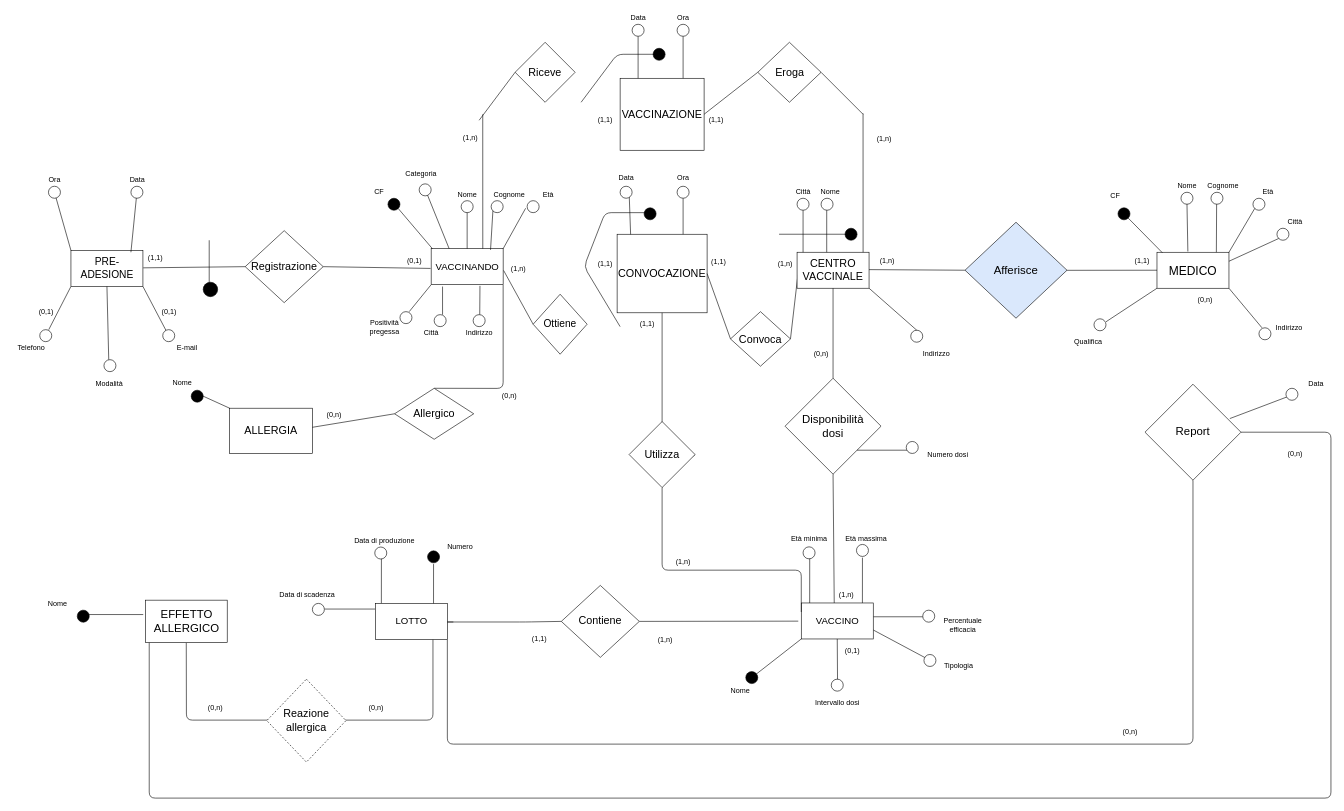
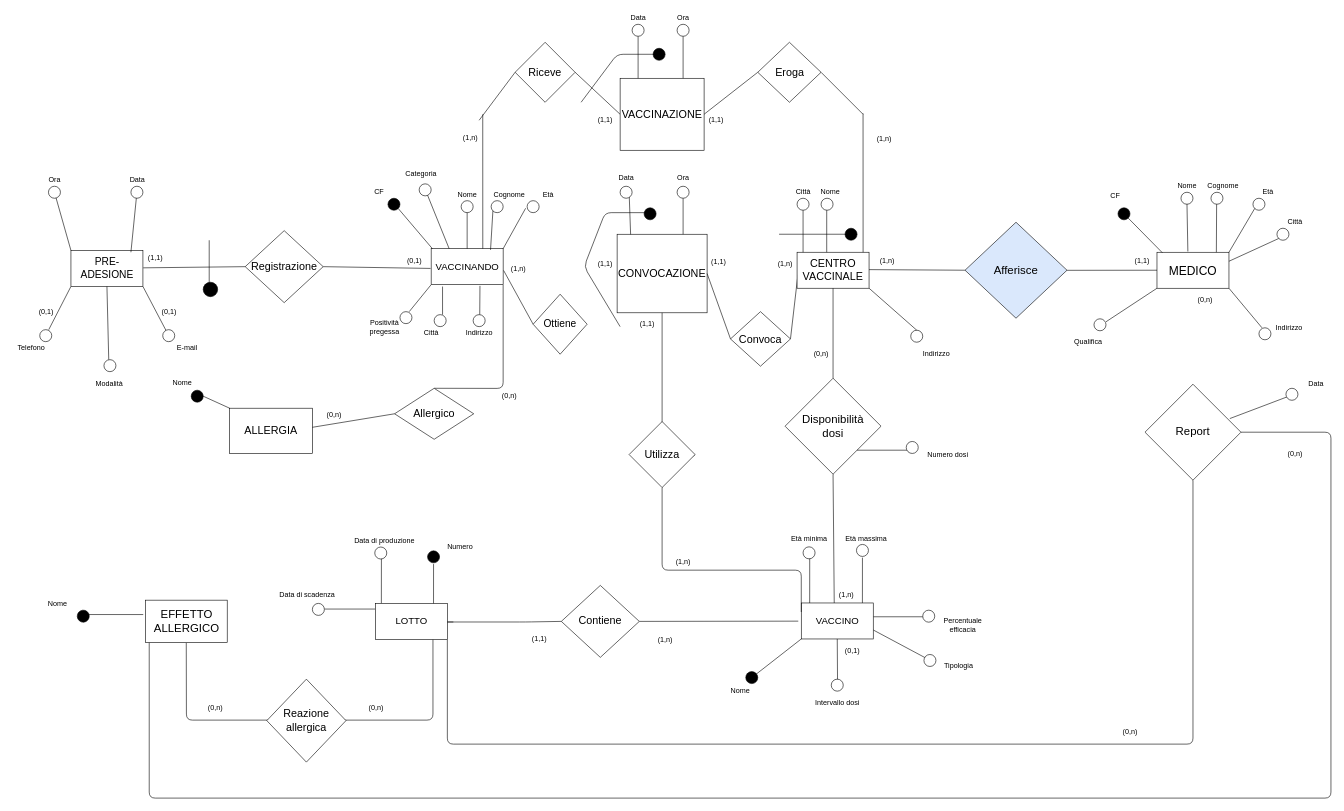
none -> (598, 94)
(306, 721) -> (306, 721)
